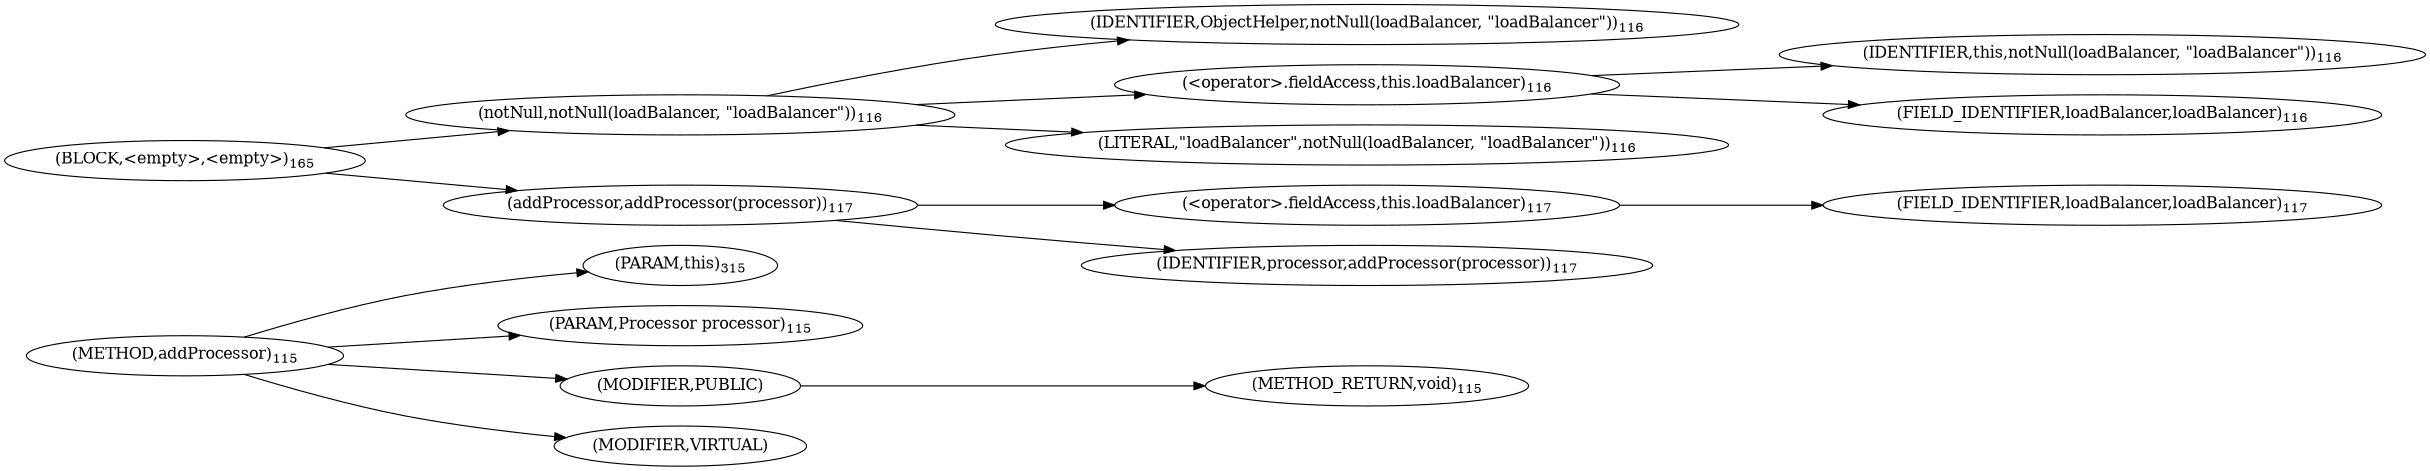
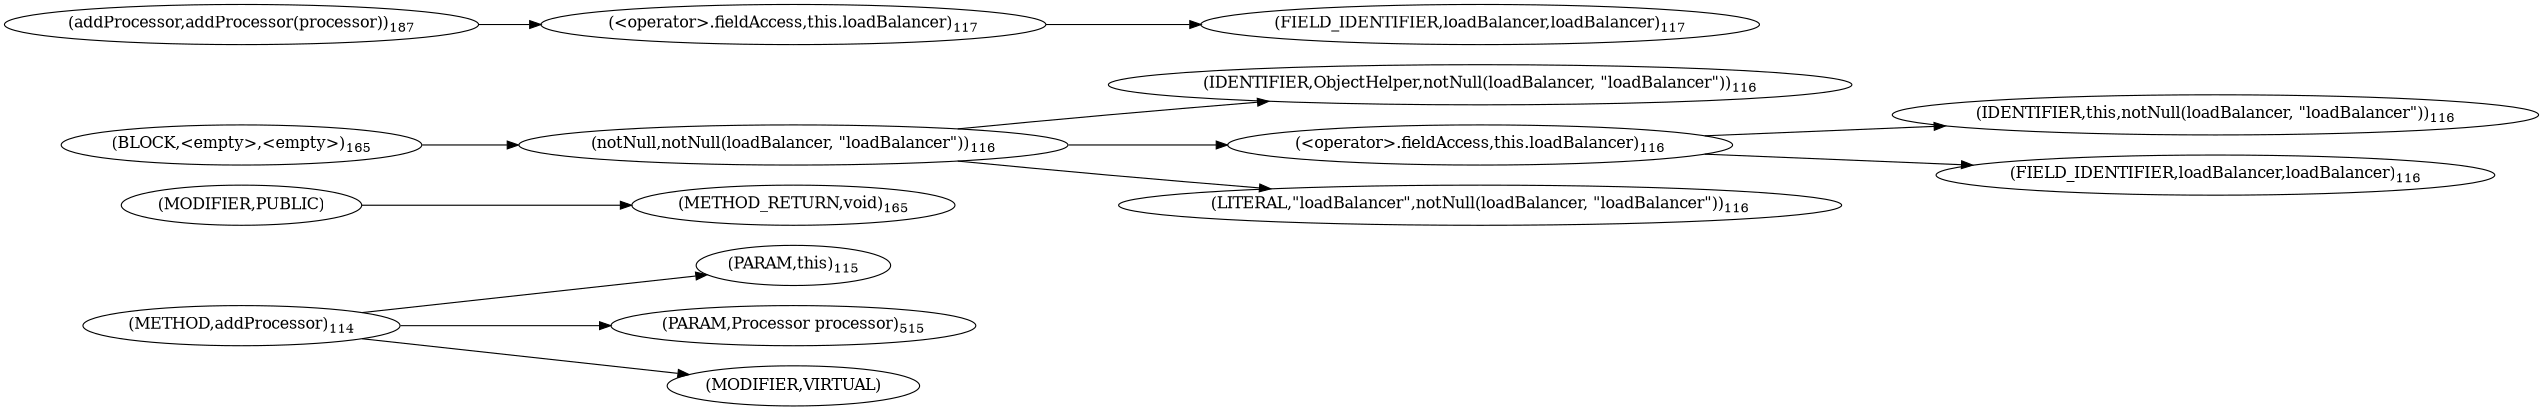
(416, 181) -> none
(841, 204) -> (402, 23)
(733, 264) -> (846, 264)
(1367, 265) -> none
(799, 324) -> (912, 324)
(285, 354) -> (342, 324)
(442, 371) -> none
(1470, 384) -> (896, 204)
